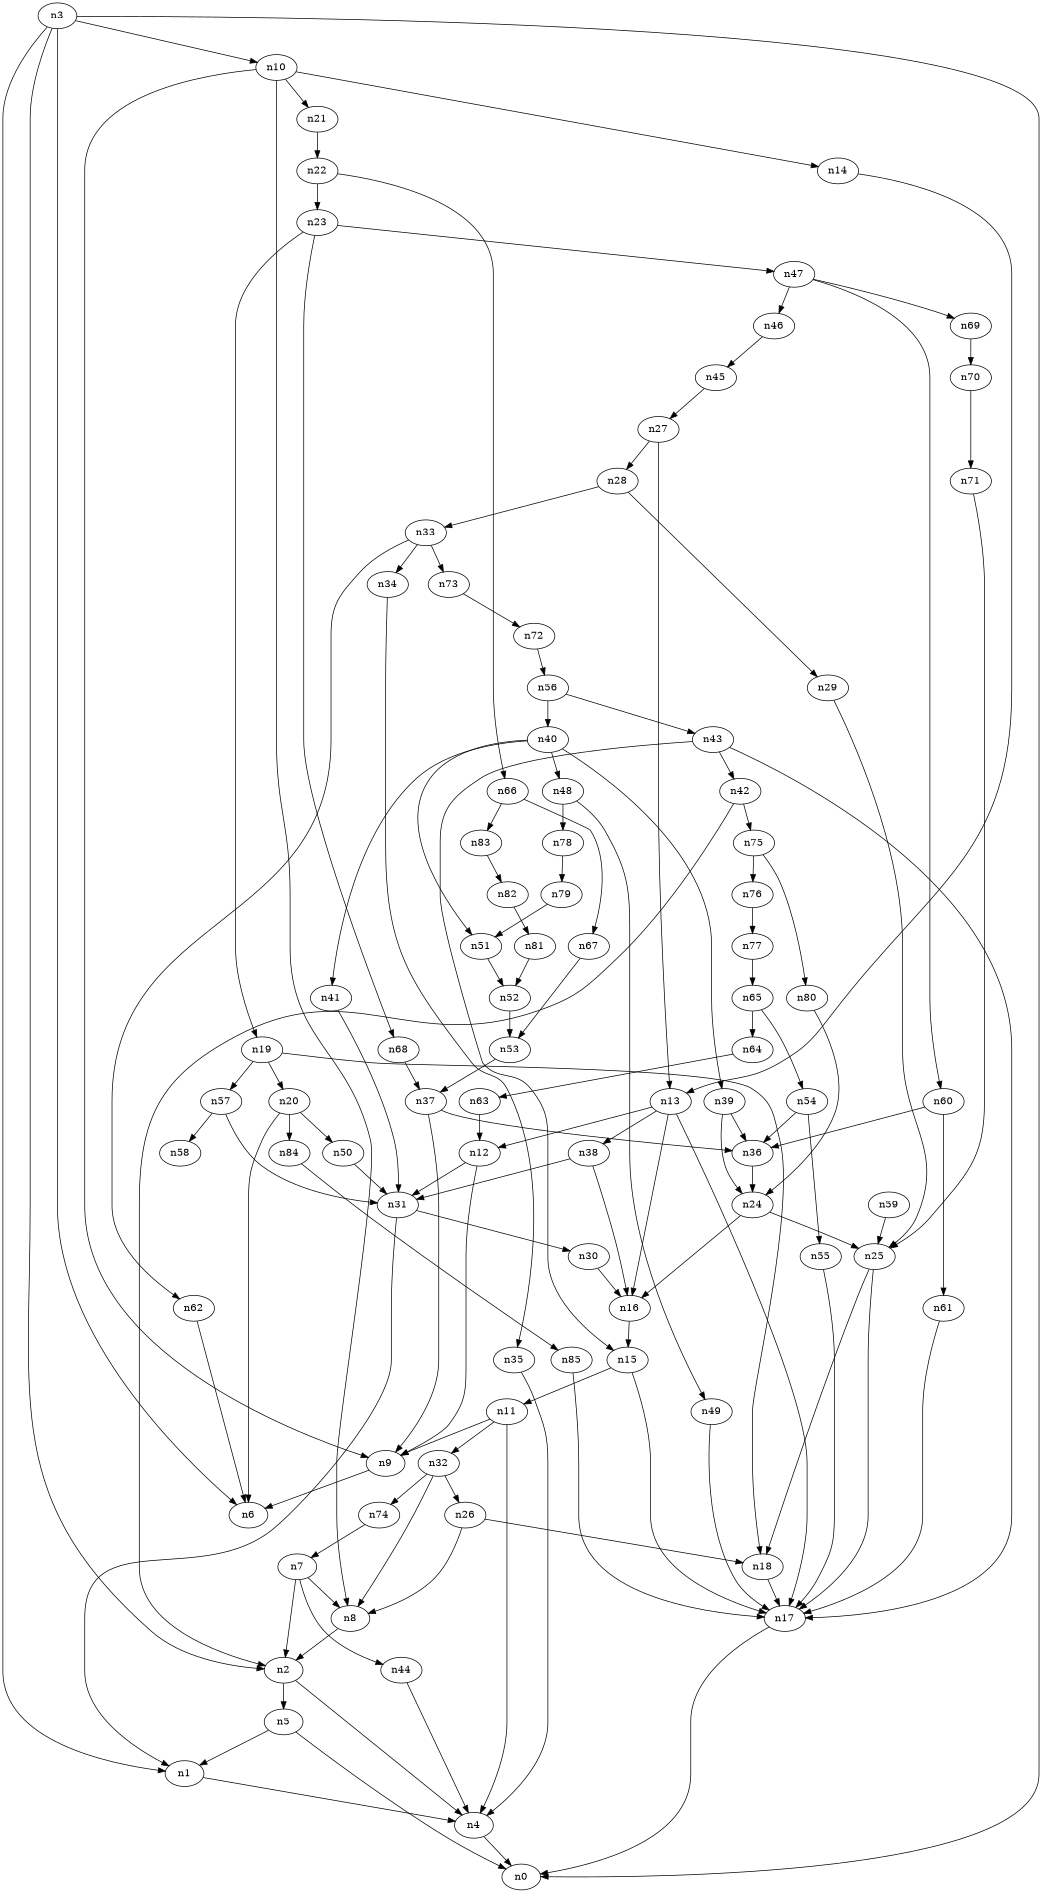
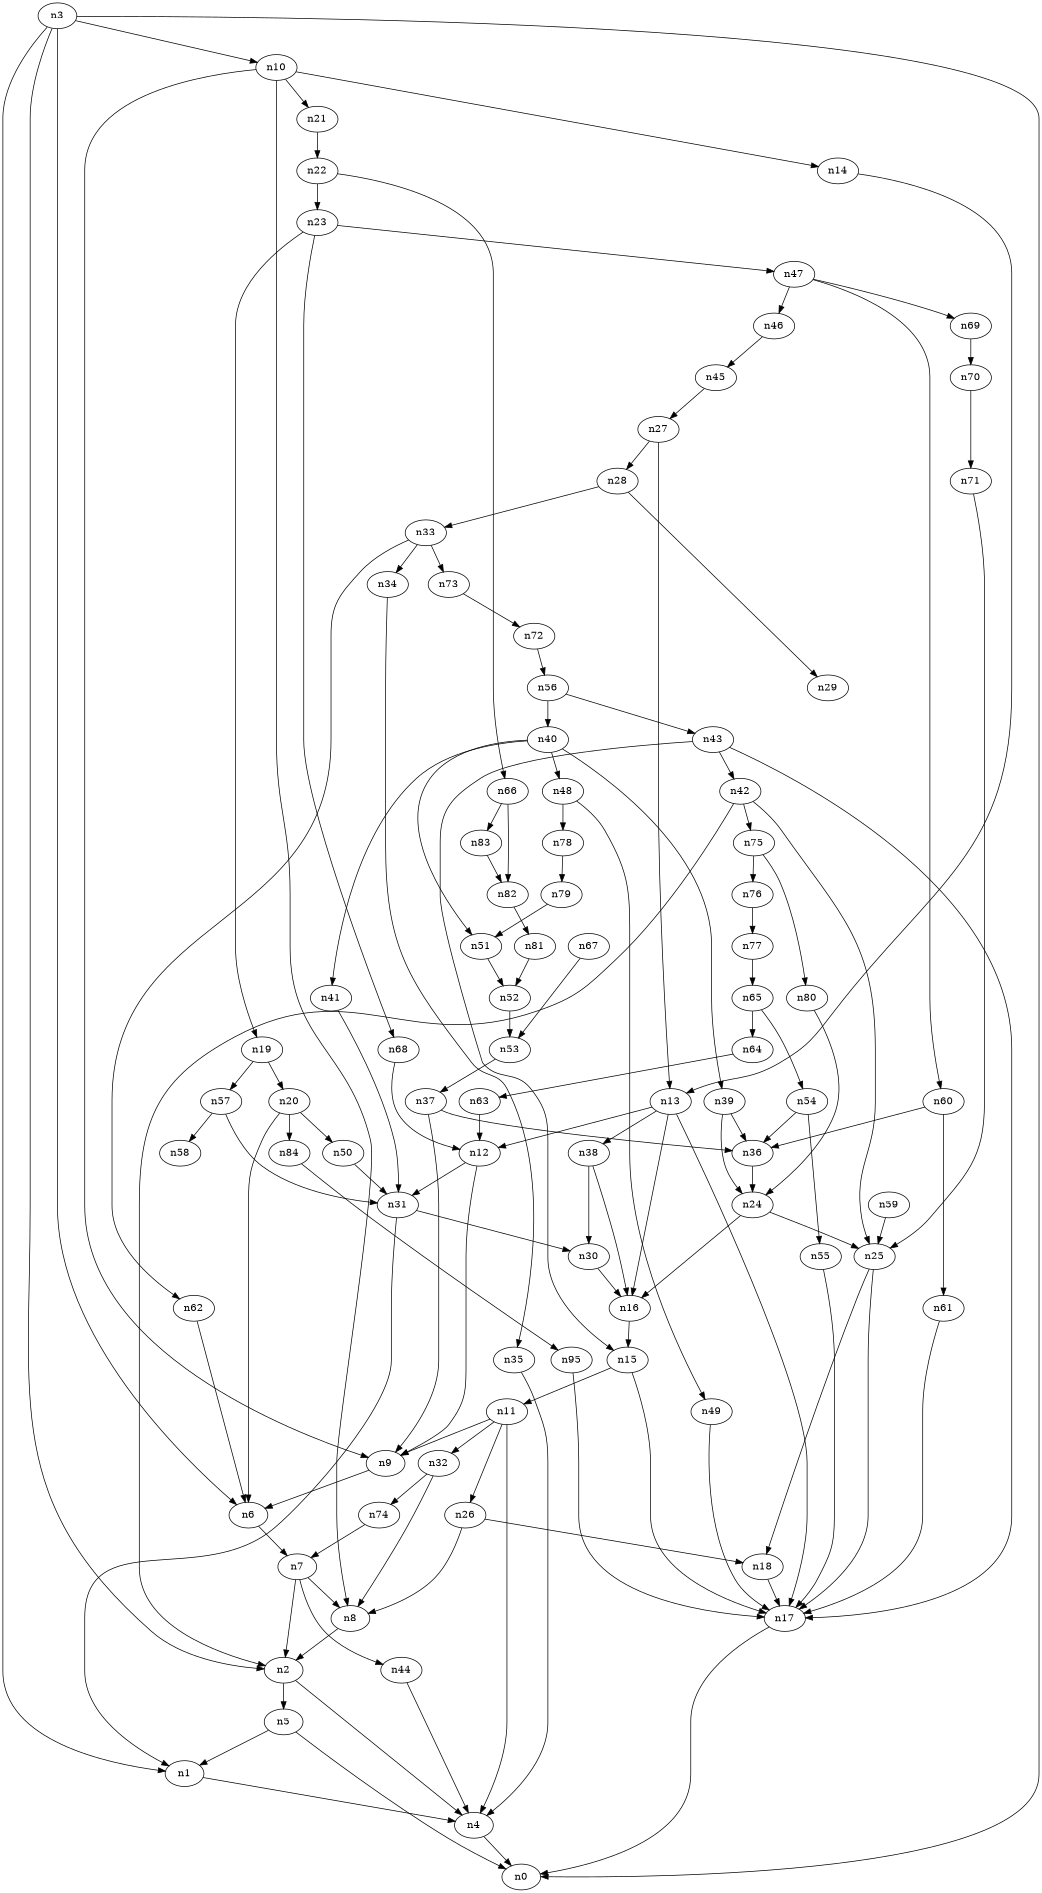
(596, 842) -> (508, 839)
(903, 972) -> (872, 1002)
(410, 1072) -> (402, 1119)
(751, 1088) -> none
(497, 1178) -> (589, 1201)
(572, 1360) -> (572, 1360)
(450, 1486) -> (488, 1460)
none -> (270, 1538)
